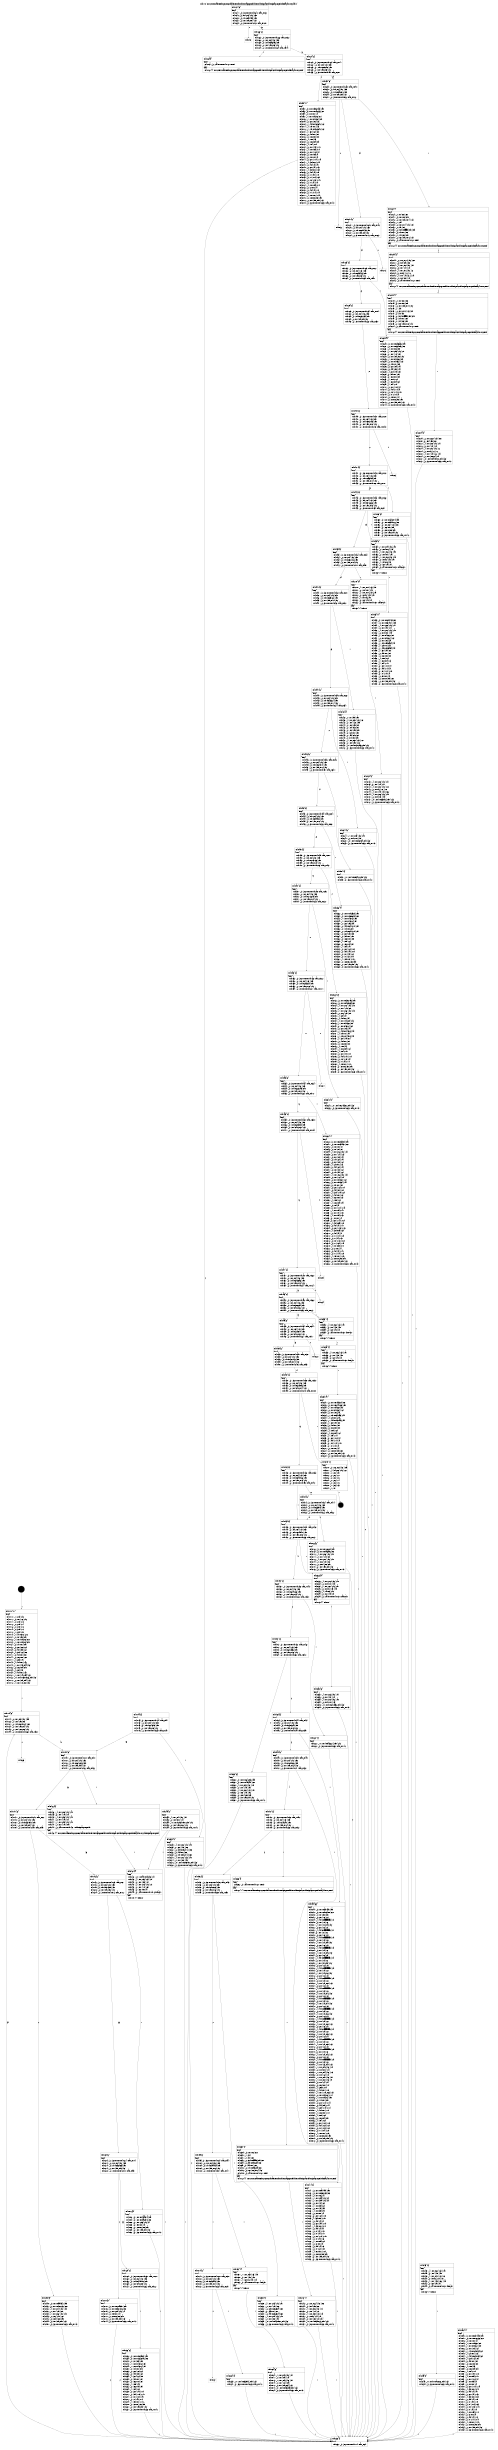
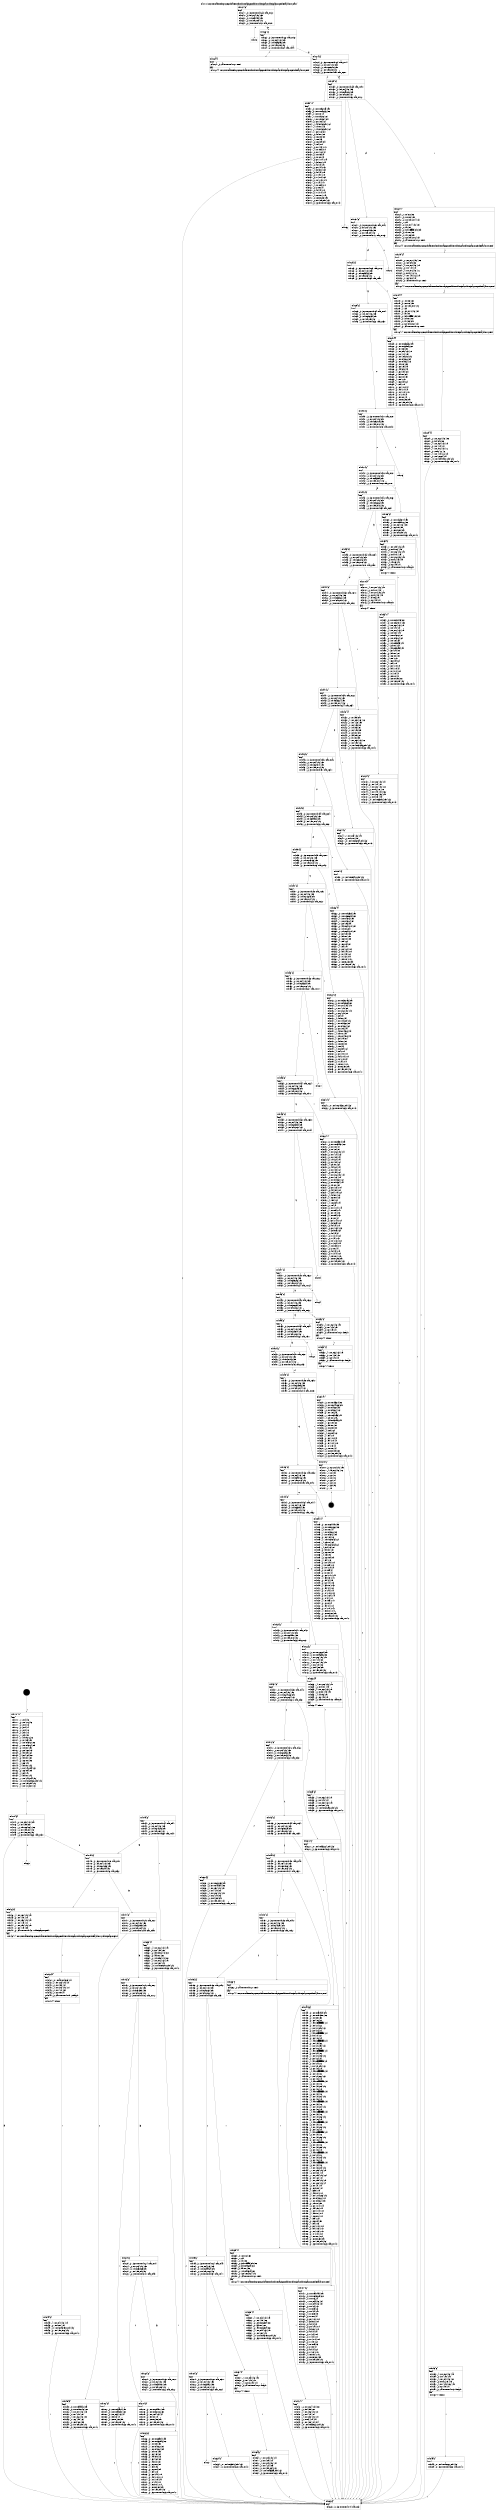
(297, 1502) -> (320, 1500)
(156, 1848) -> (62, 2159)
